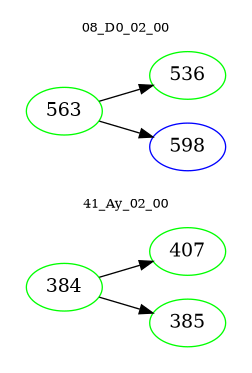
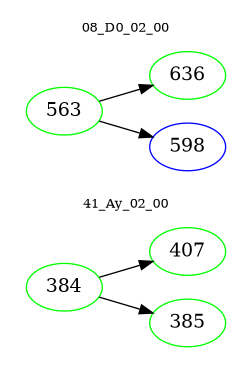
(188, 75) -> (188, 75)
